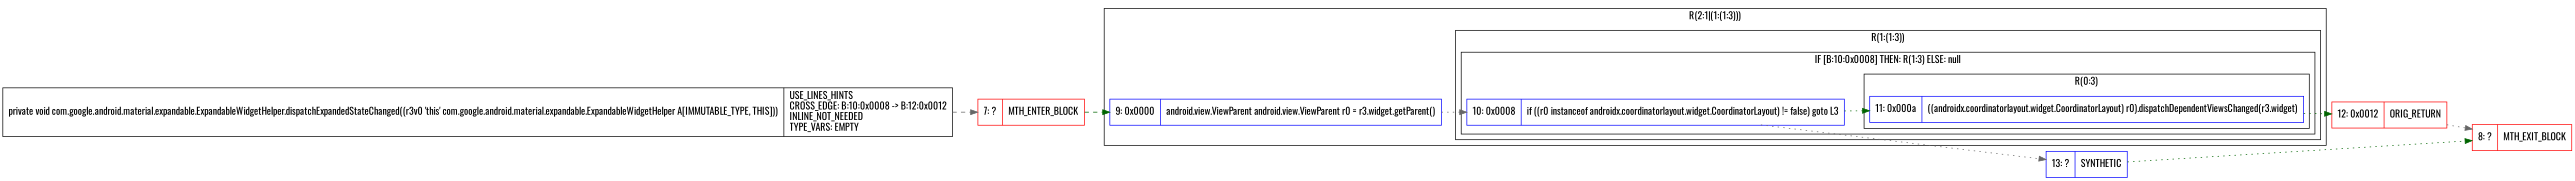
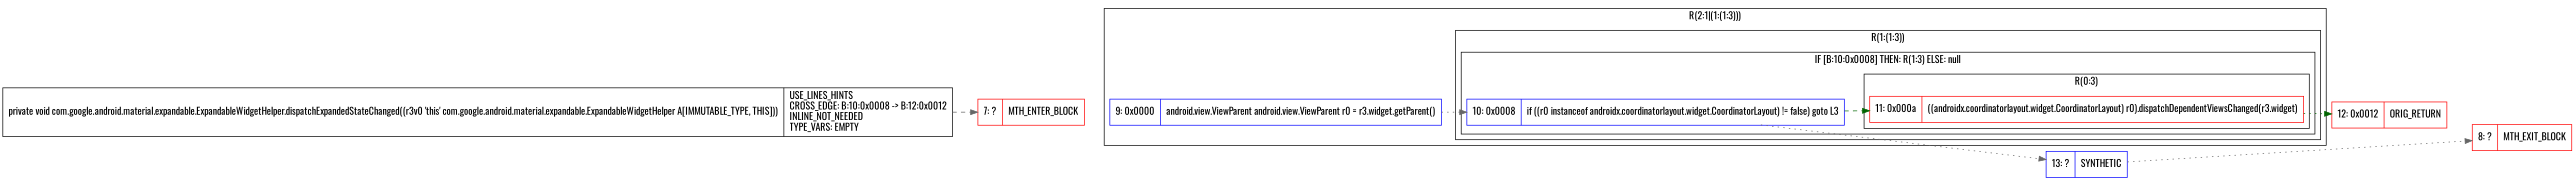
(2087, 109) -> (2087, 109)
(1853, 111) -> (1853, 111)
(1094, 112) -> none
(2456, 126) -> none
(2296, 151) -> (2296, 151)
